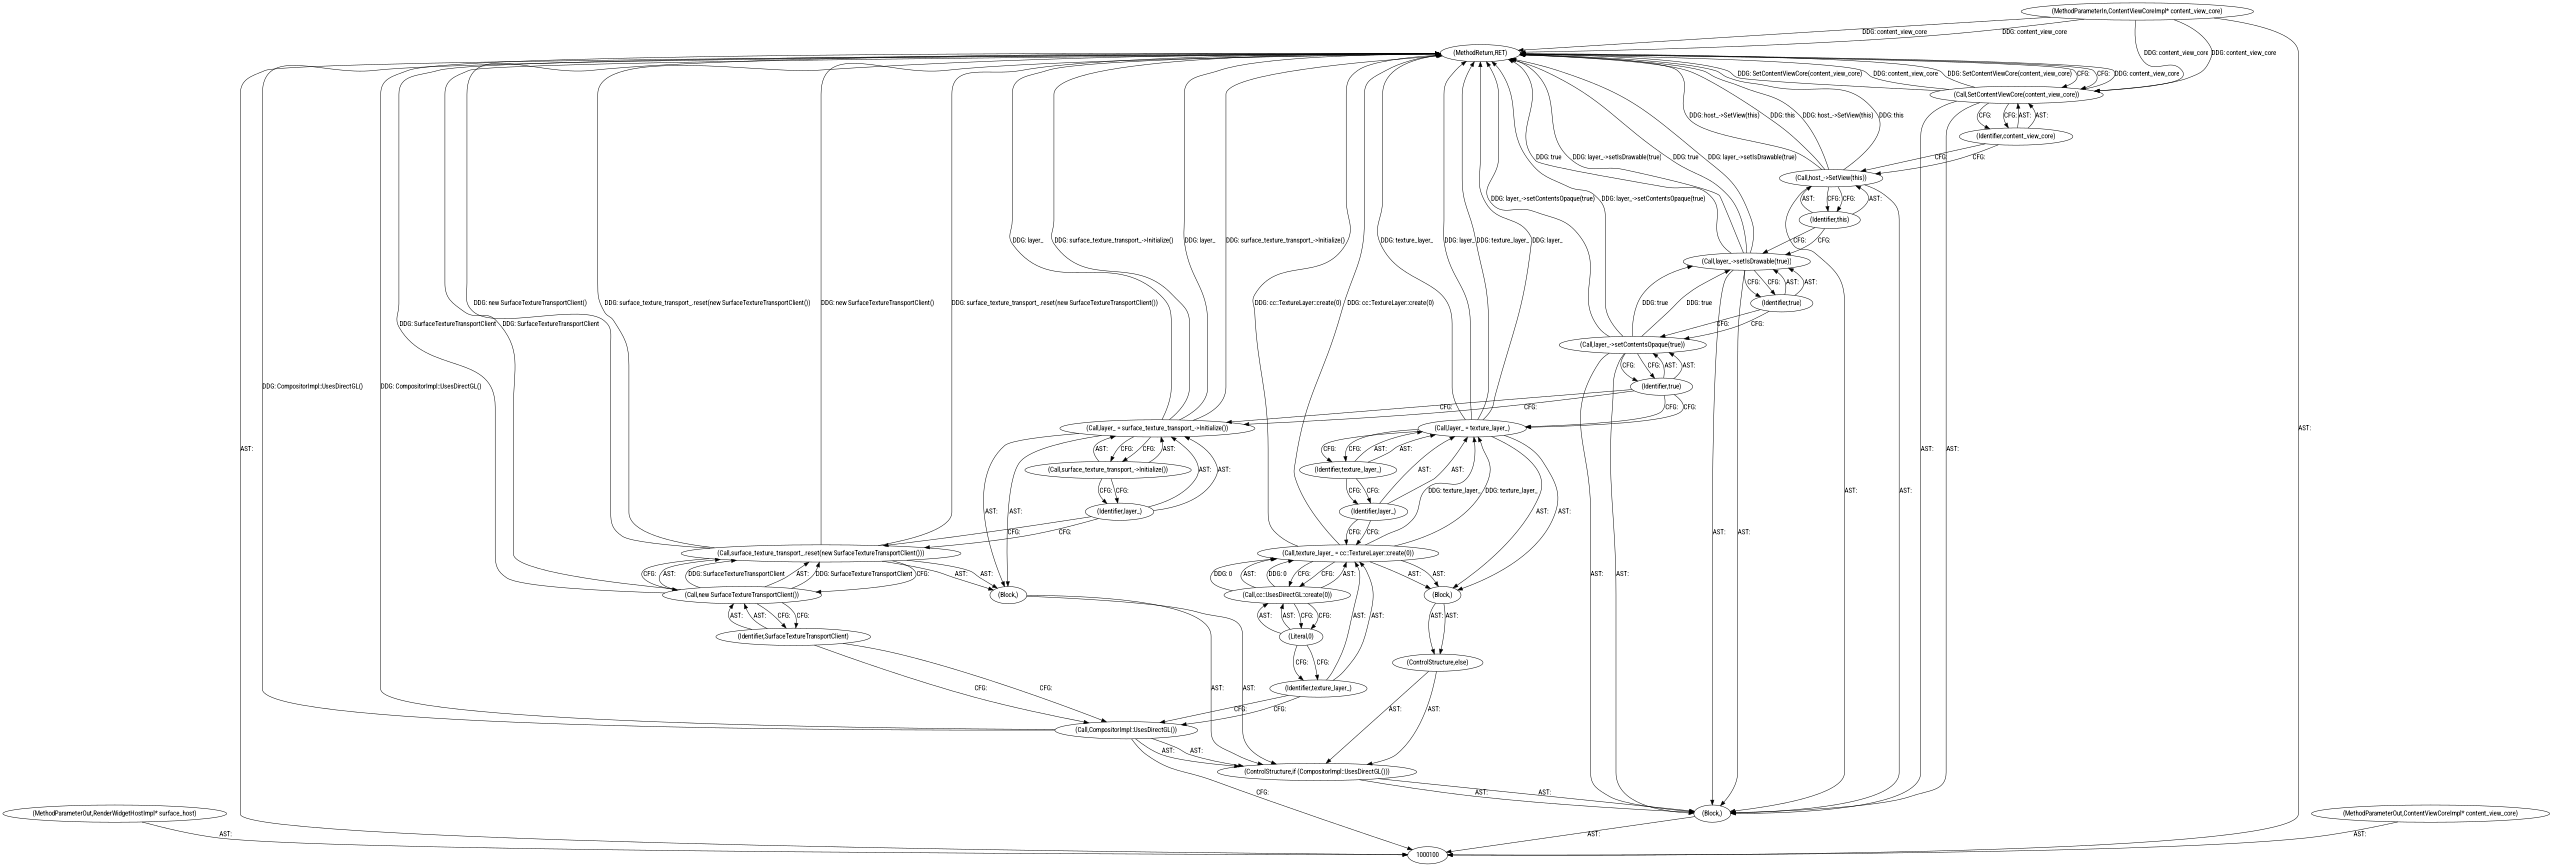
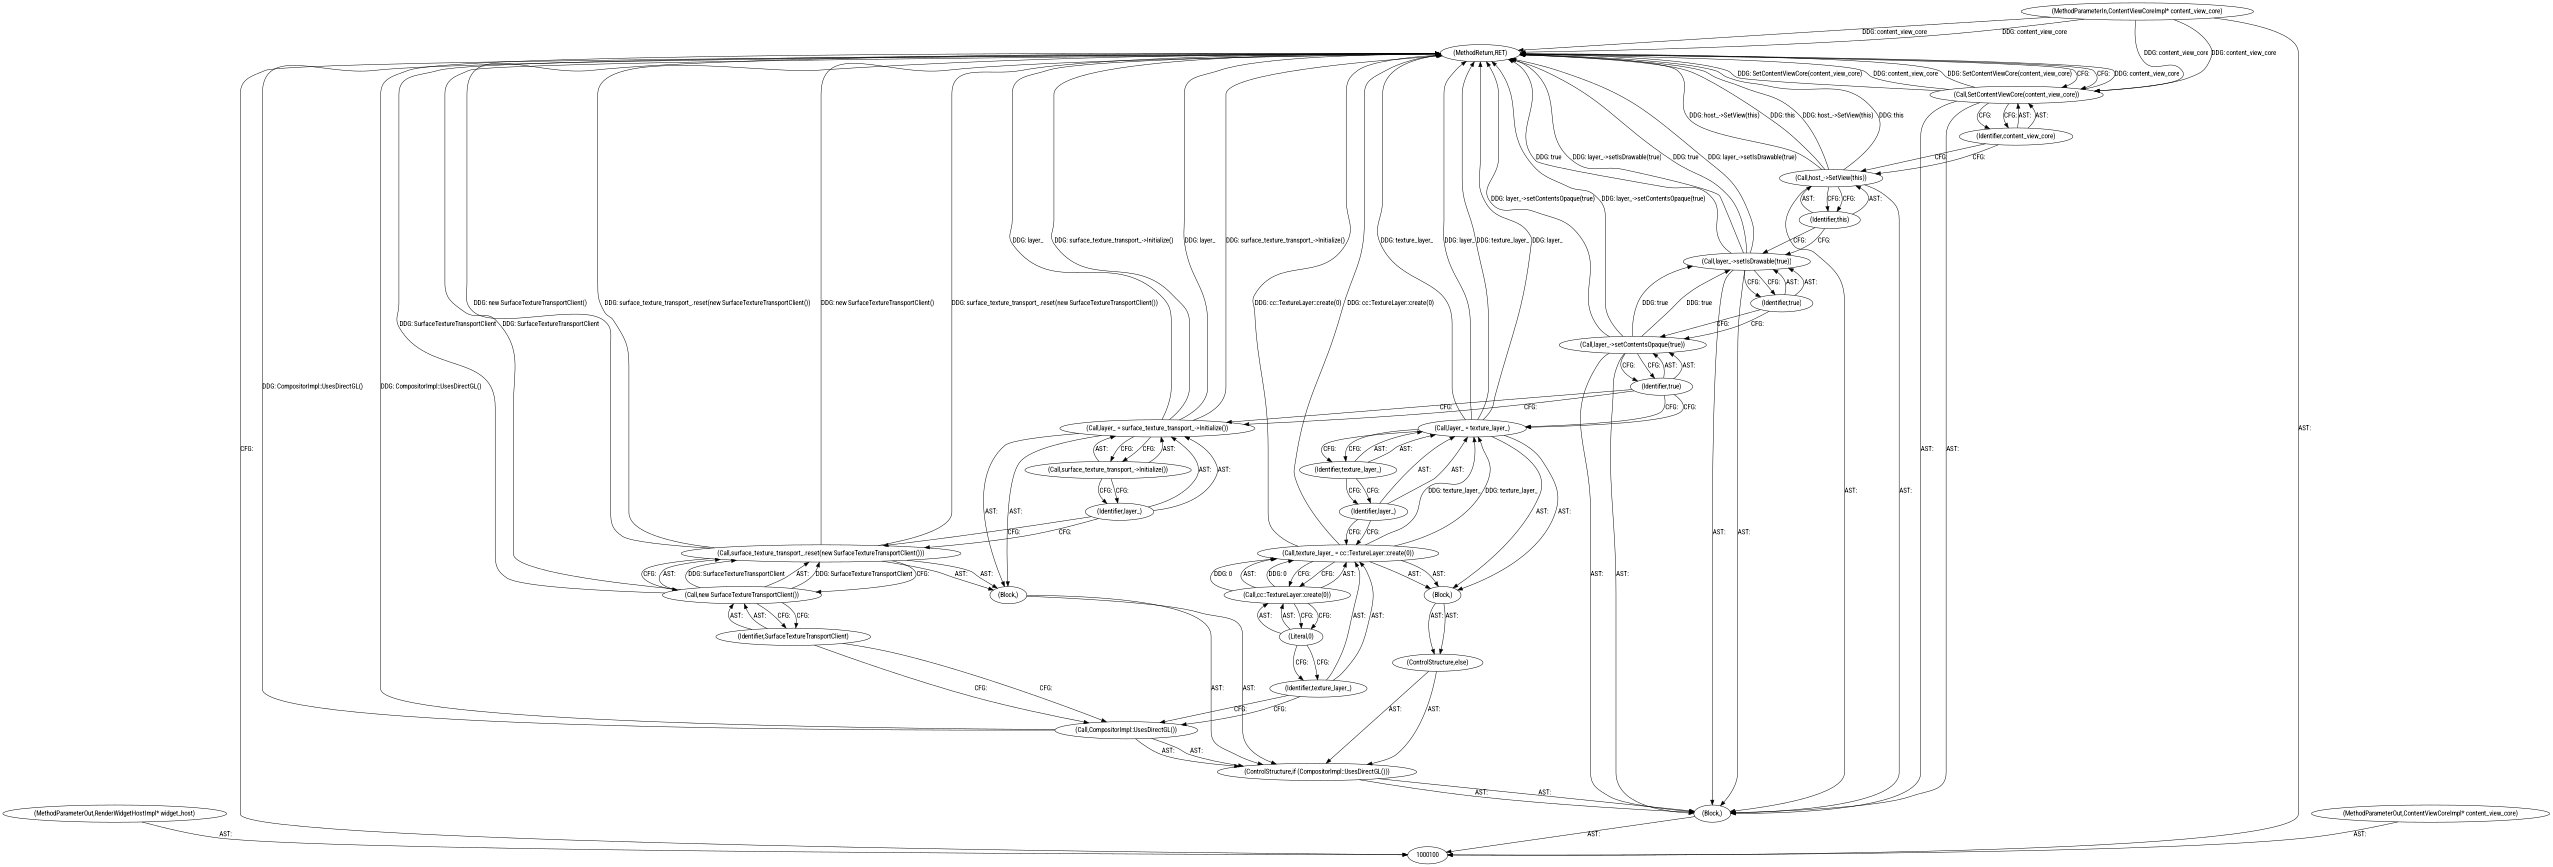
(247, 449) -> (247, 449)
(1287, 595) -> (1287, 595)
(1266, 800) -> none
(115, 814) -> (115, 814)
